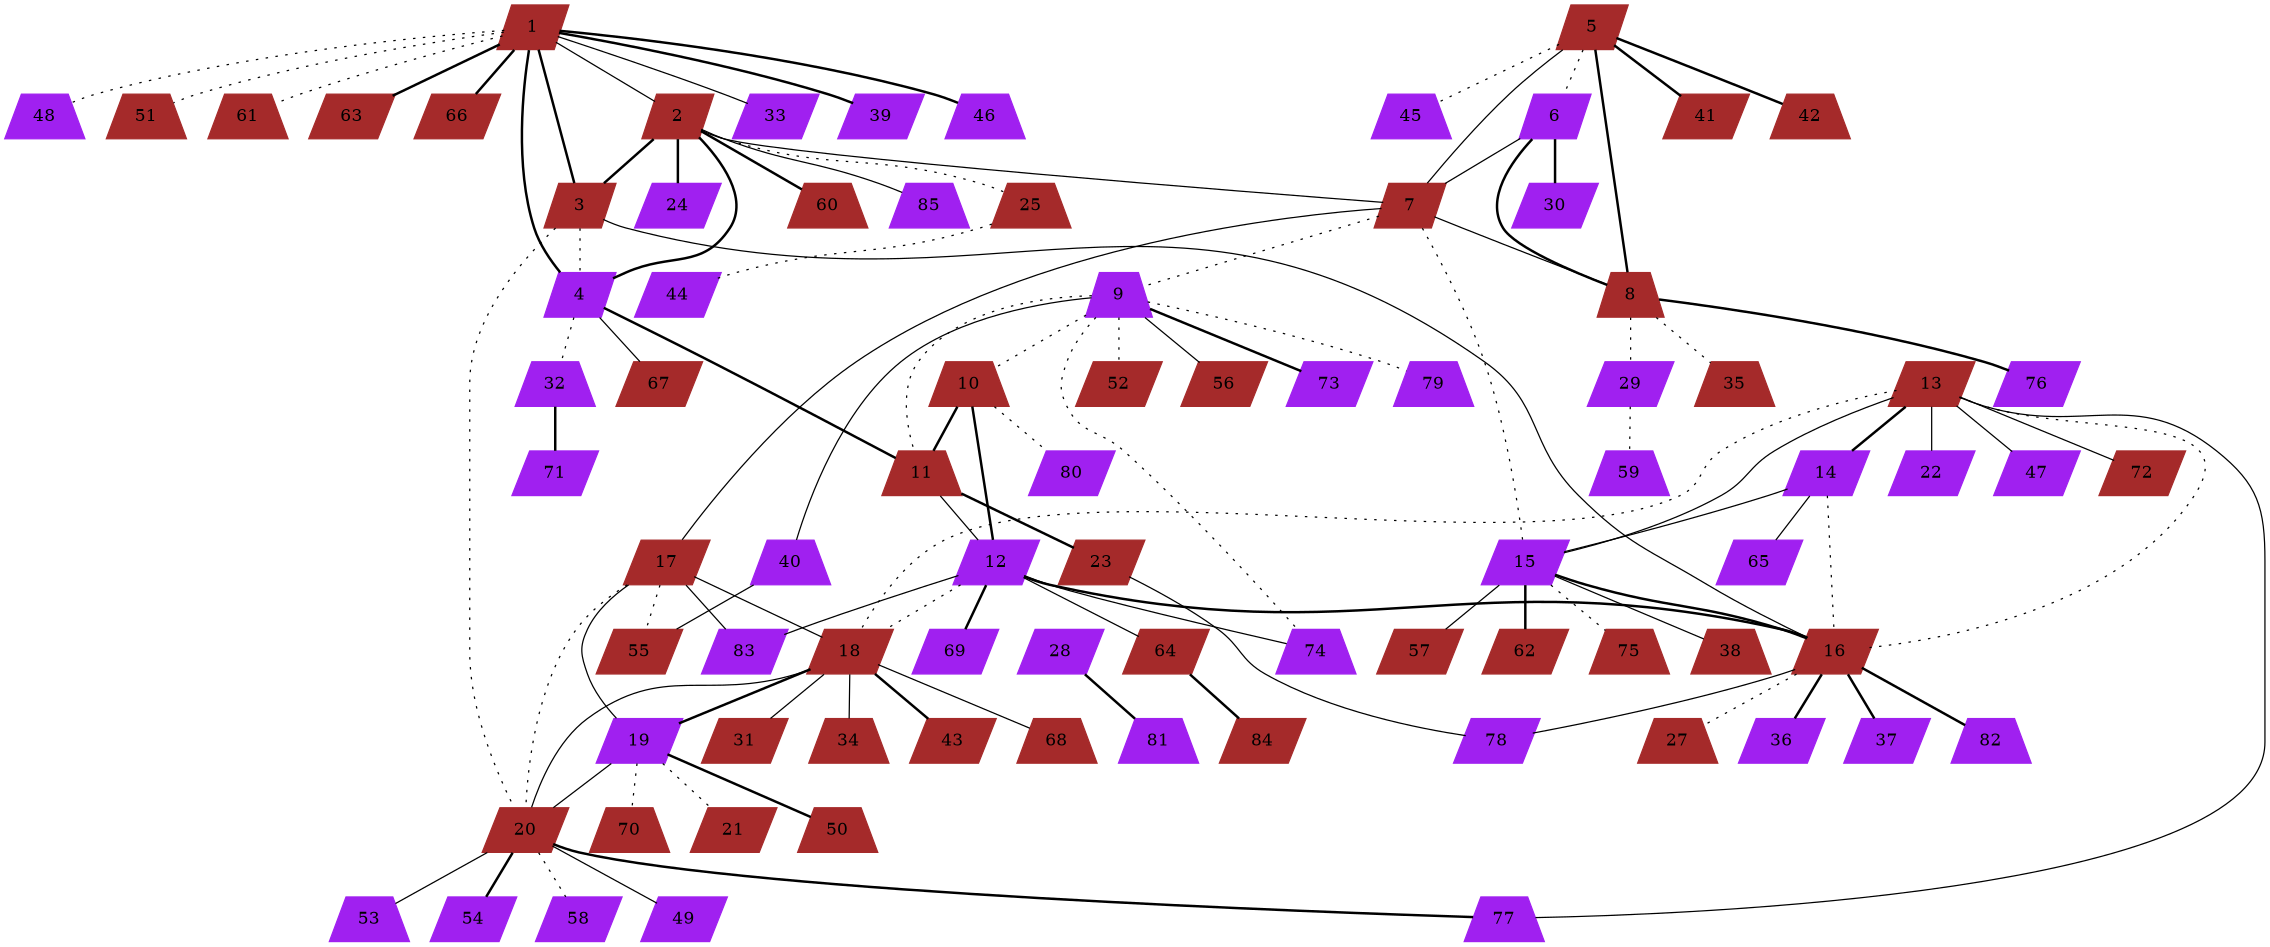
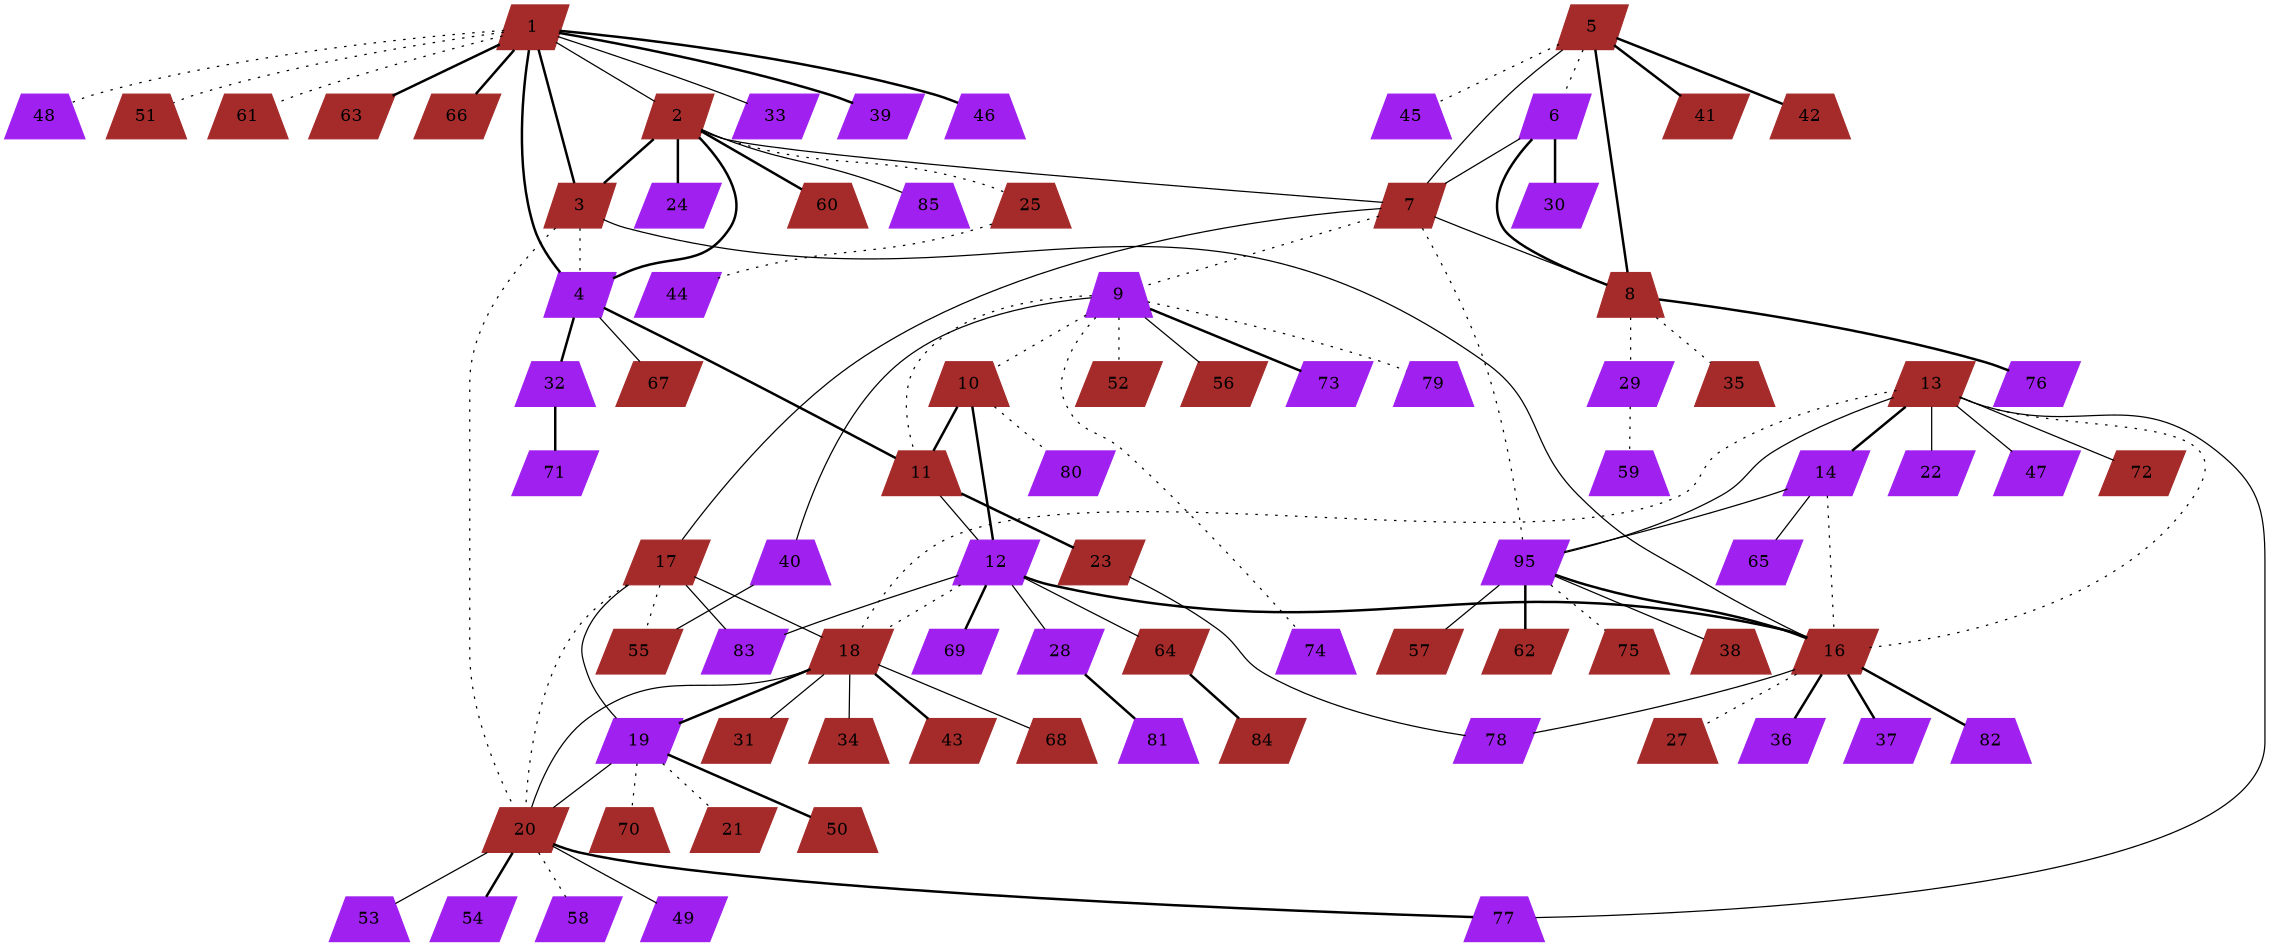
(568, 340) -> (568, 340)
(1525, 562) -> (1525, 562)
(1155, 613) -> (1029, 607)
